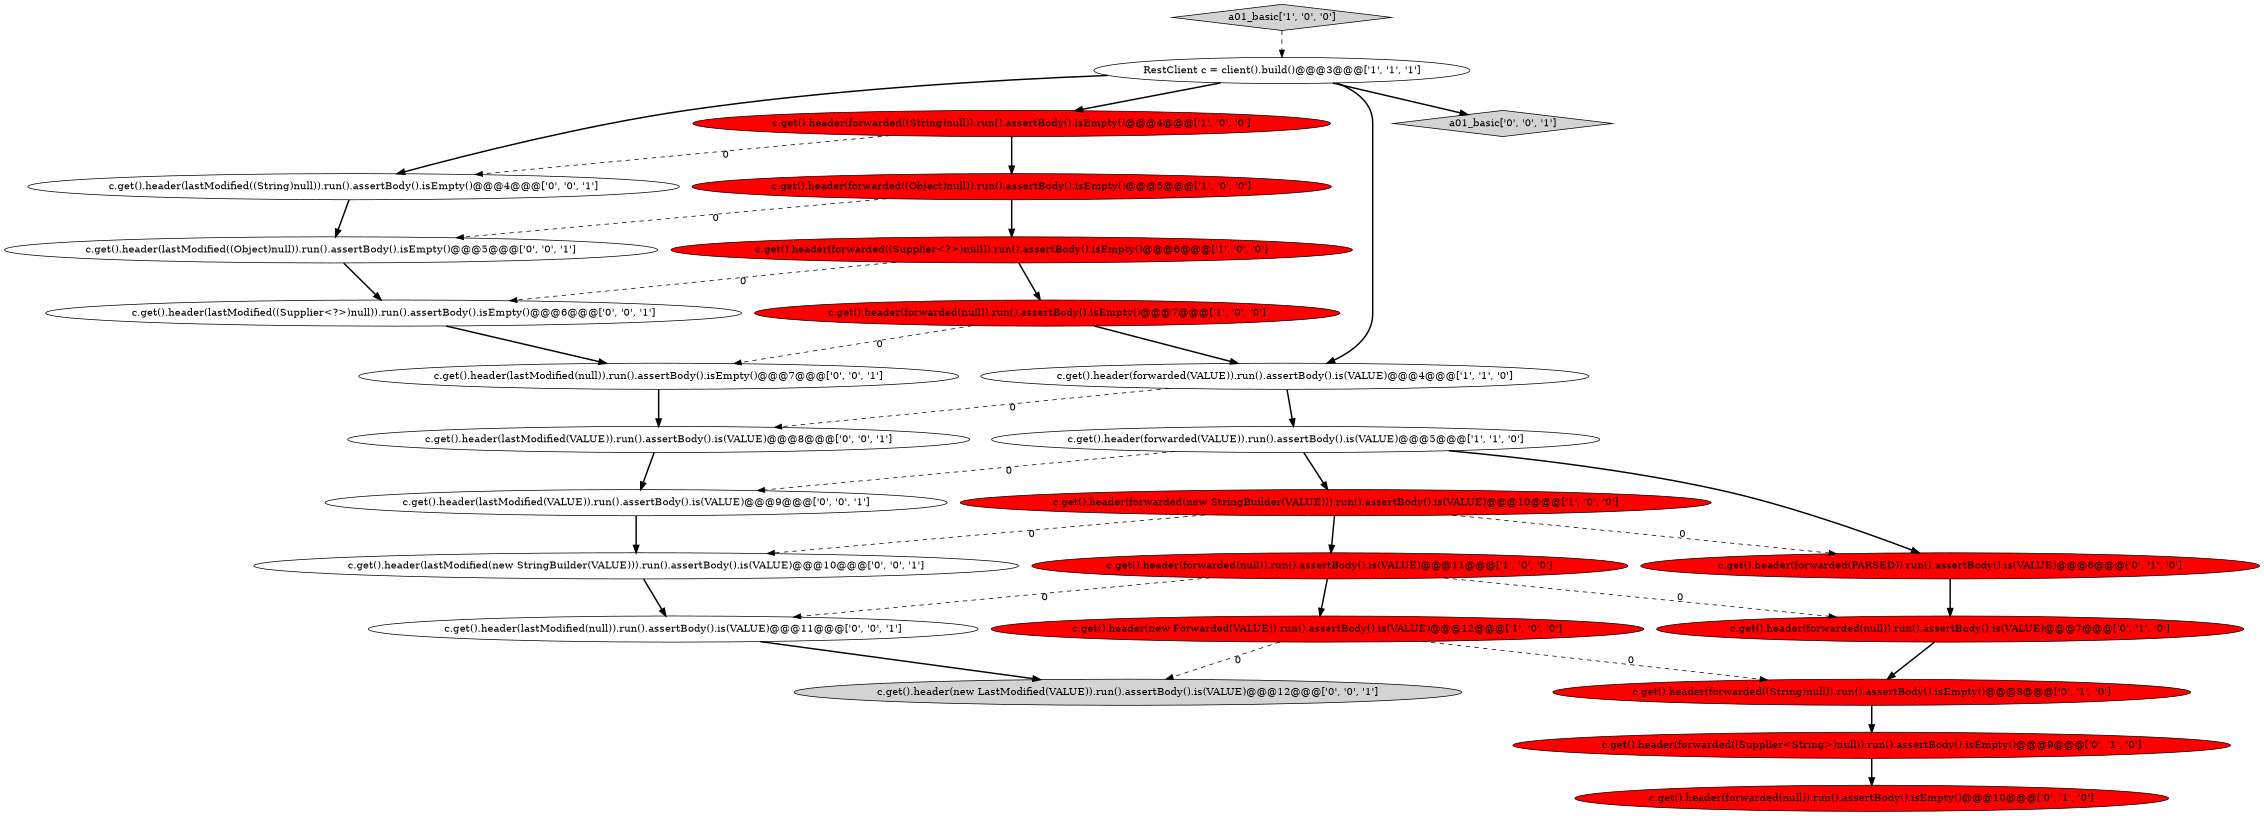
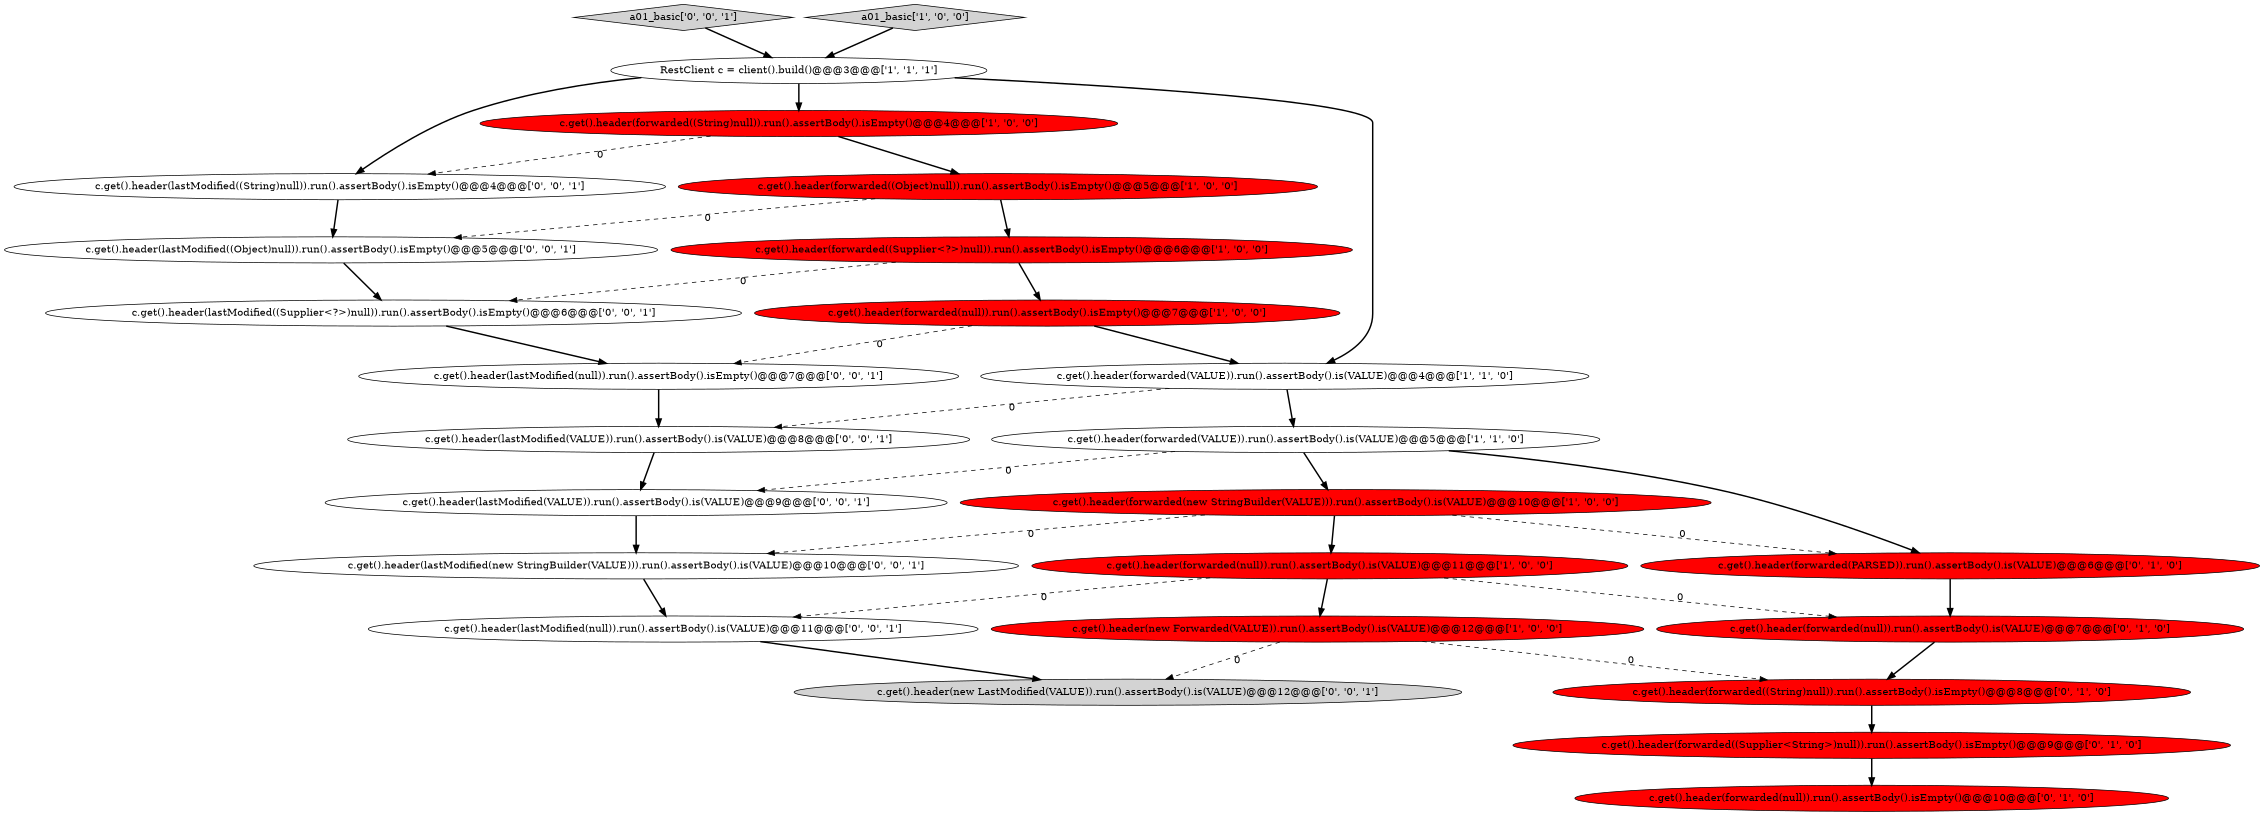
(1282, 40) -> (863, 41)
(1397, 98) -> (735, 41)
